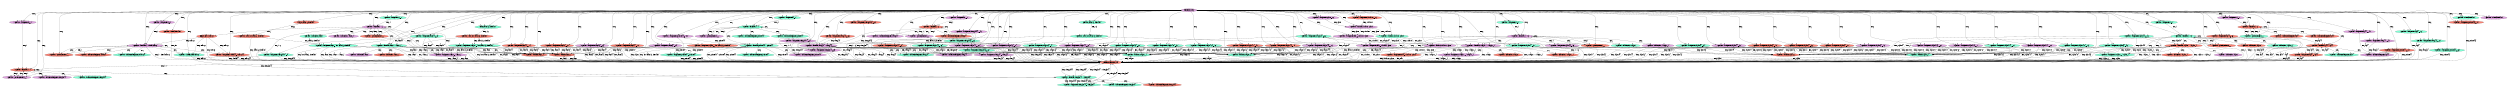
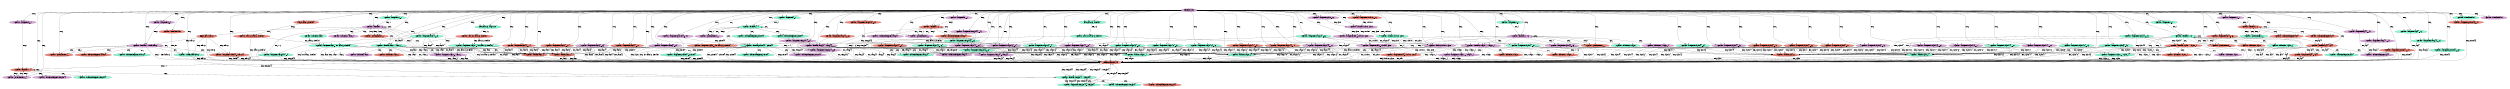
(1092, 22) -> (1092, 22)
(488, 27) -> (488, 27)
(828, 41) -> none
